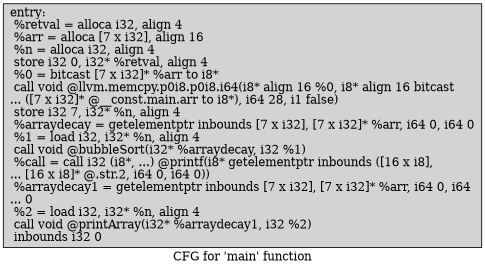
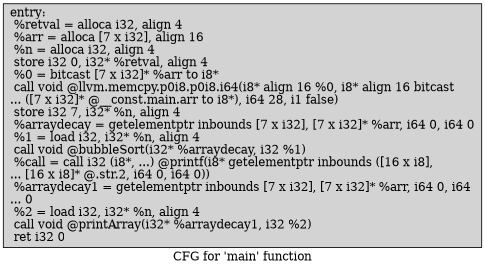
(56, 238) -> (38, 238)
